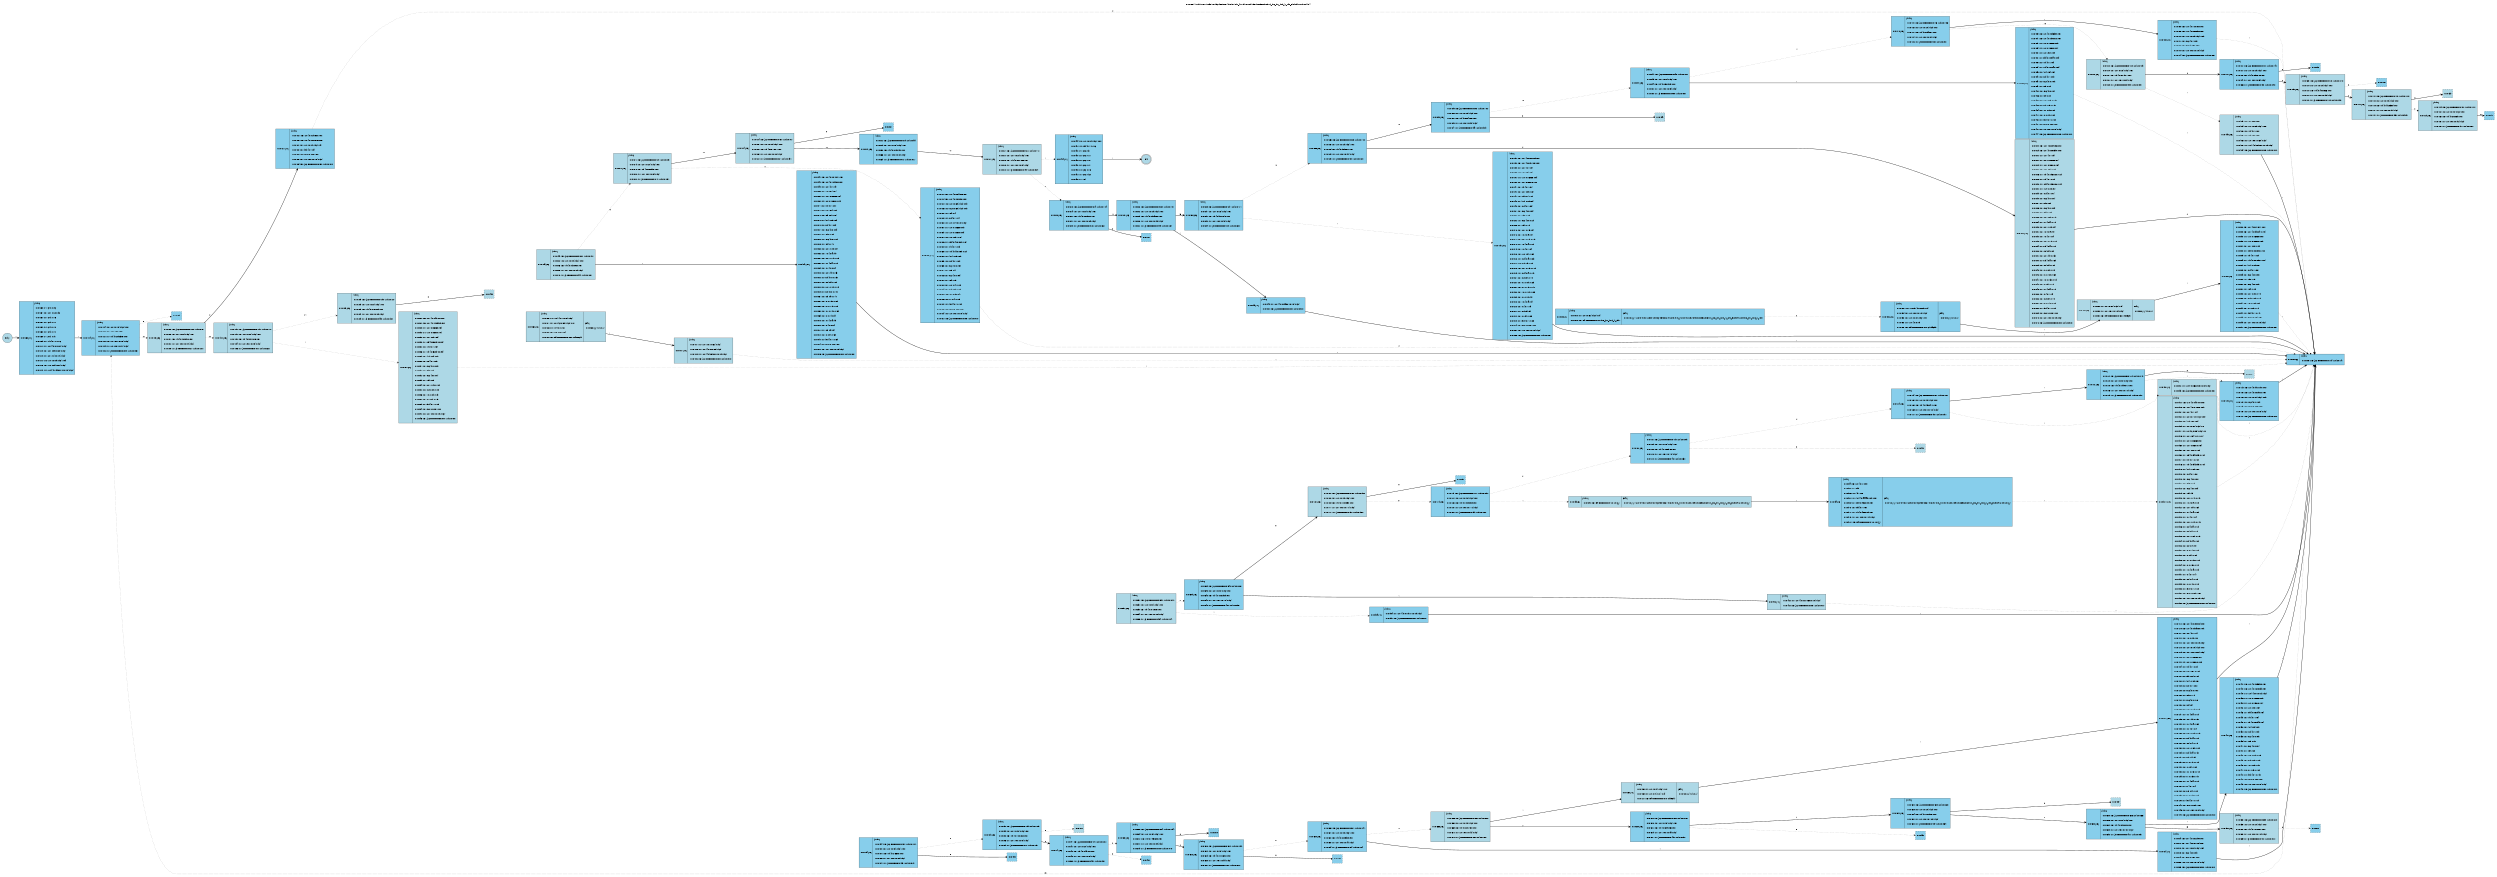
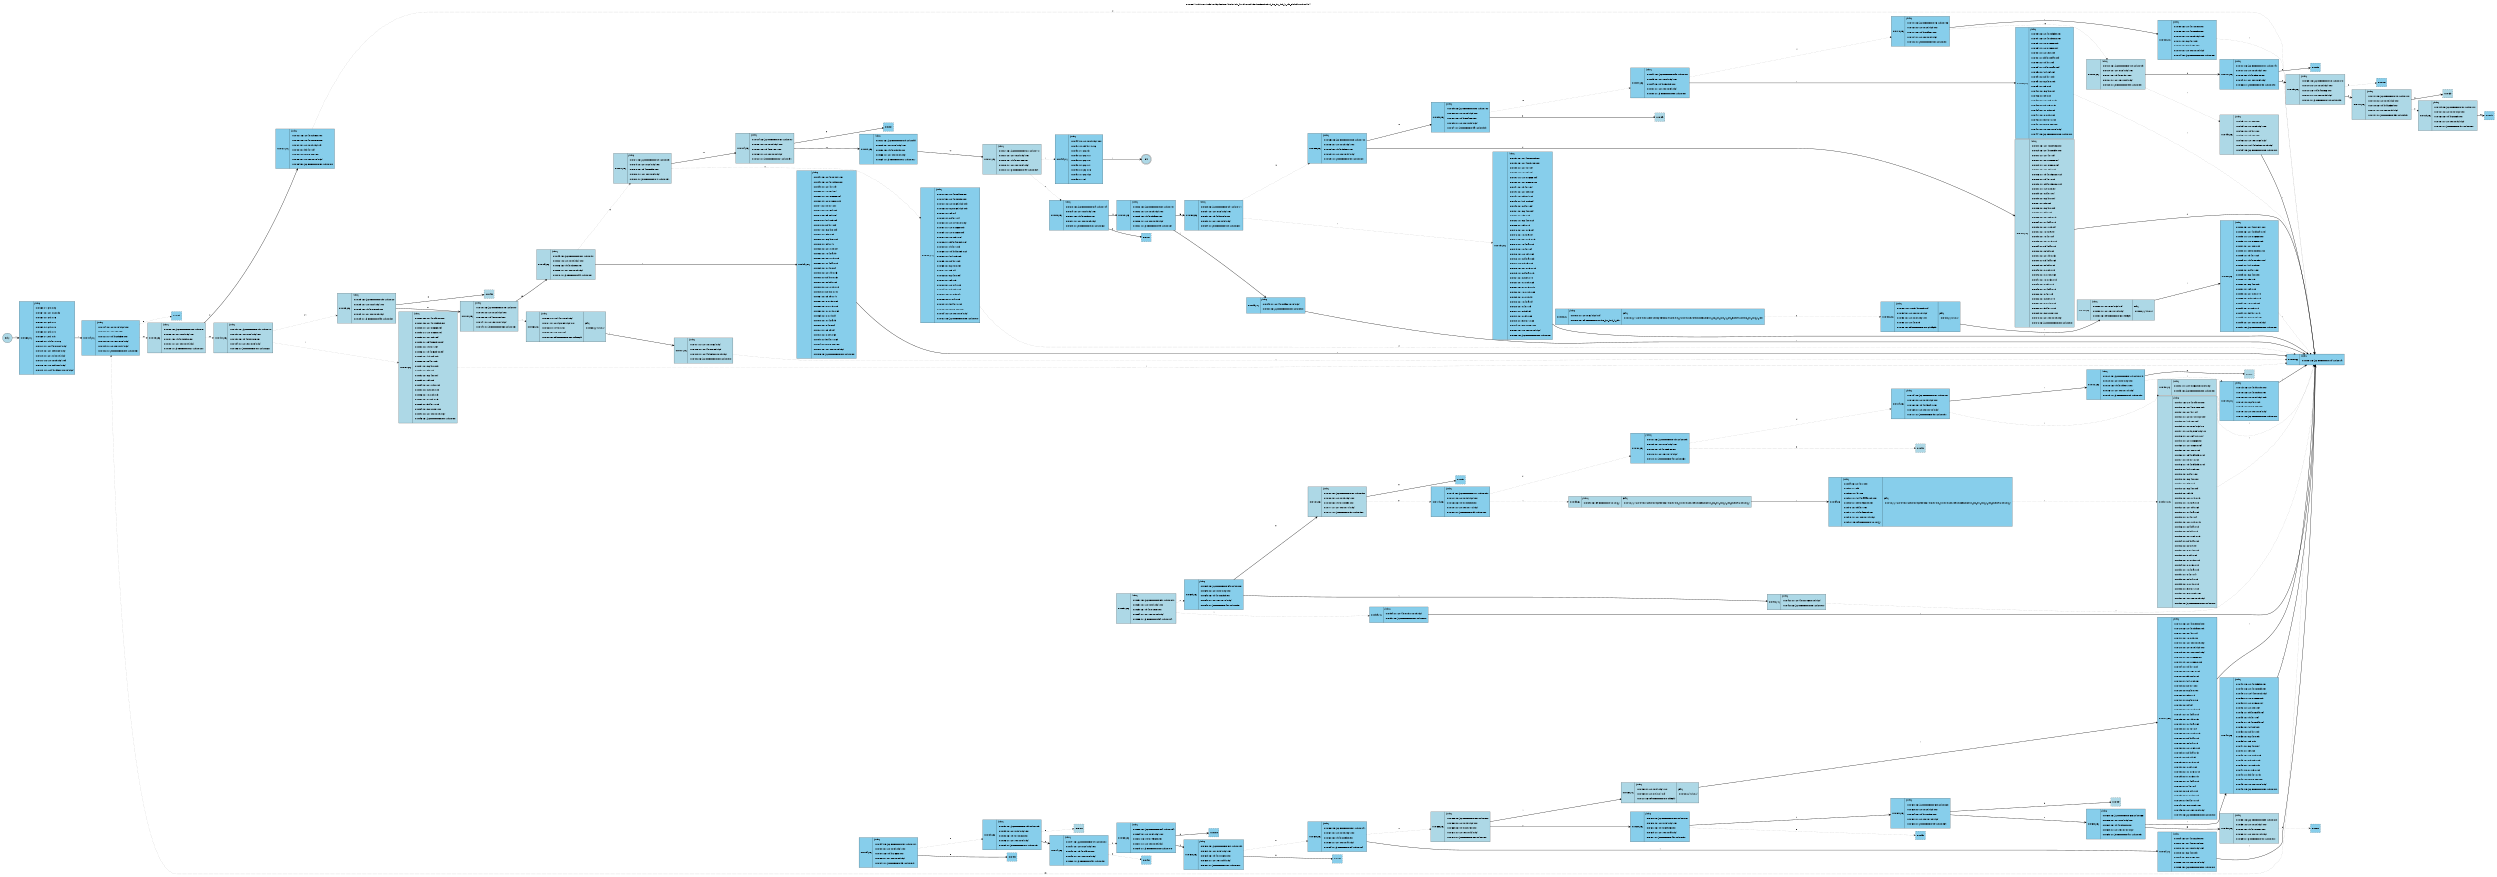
none -> (489, 316)
